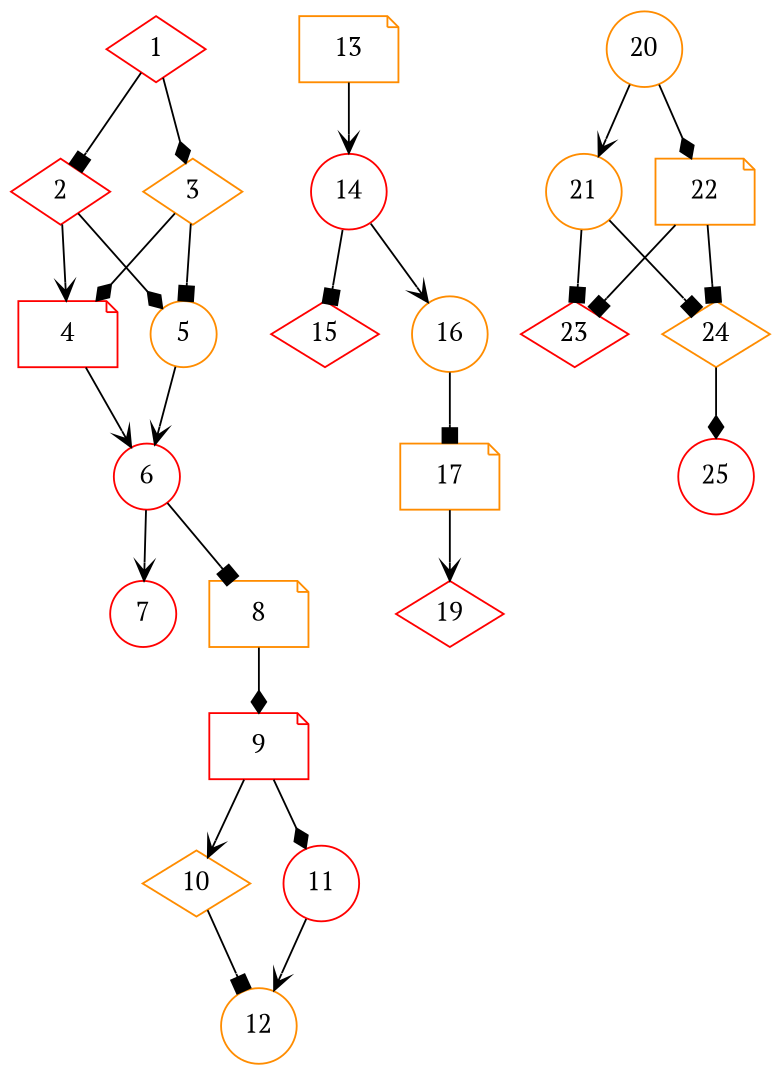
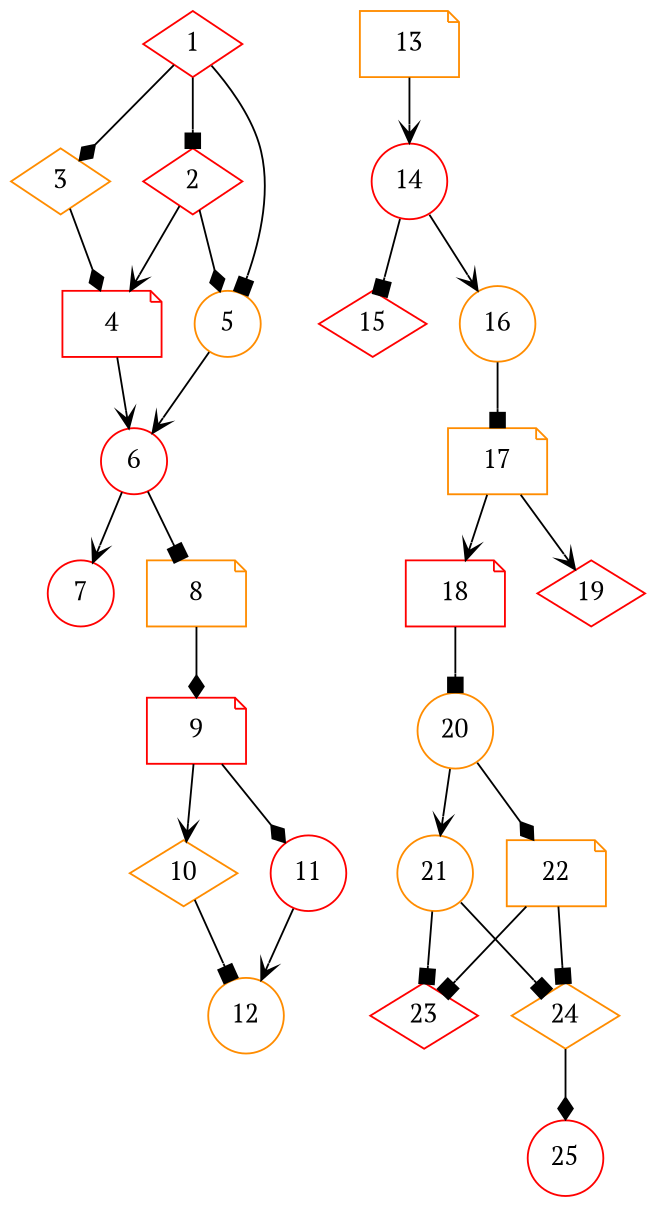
(189, 253) -> (263, 164)
none -> (455, 593)
